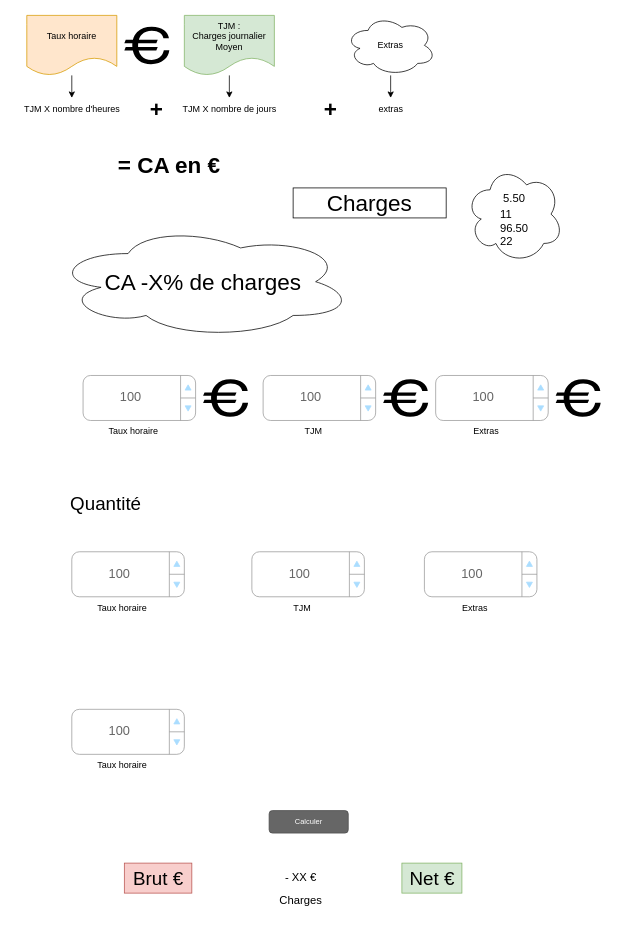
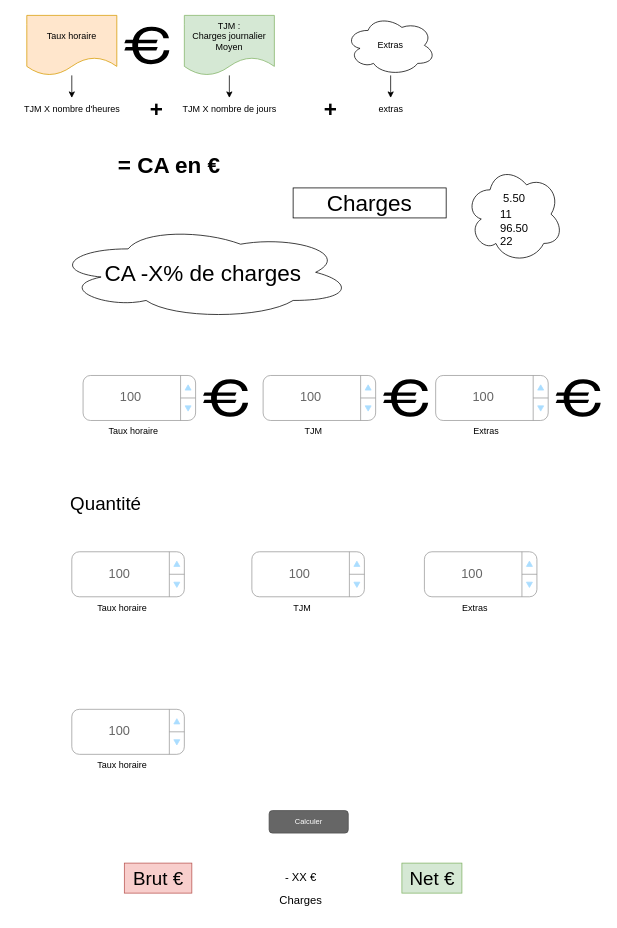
(203, 282) -> (203, 272)
